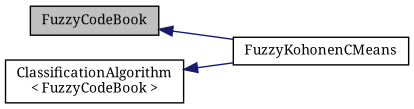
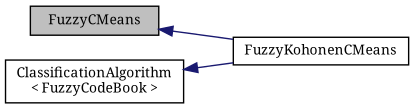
(95, 21) -> (95, 21)
